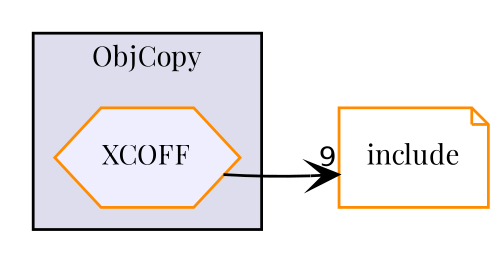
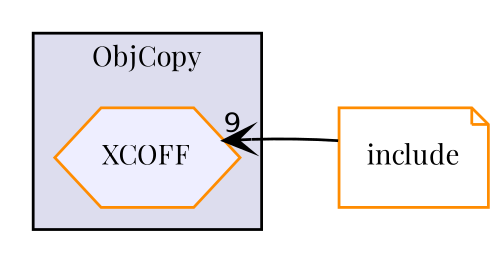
(280, 176) -> (295, 139)
